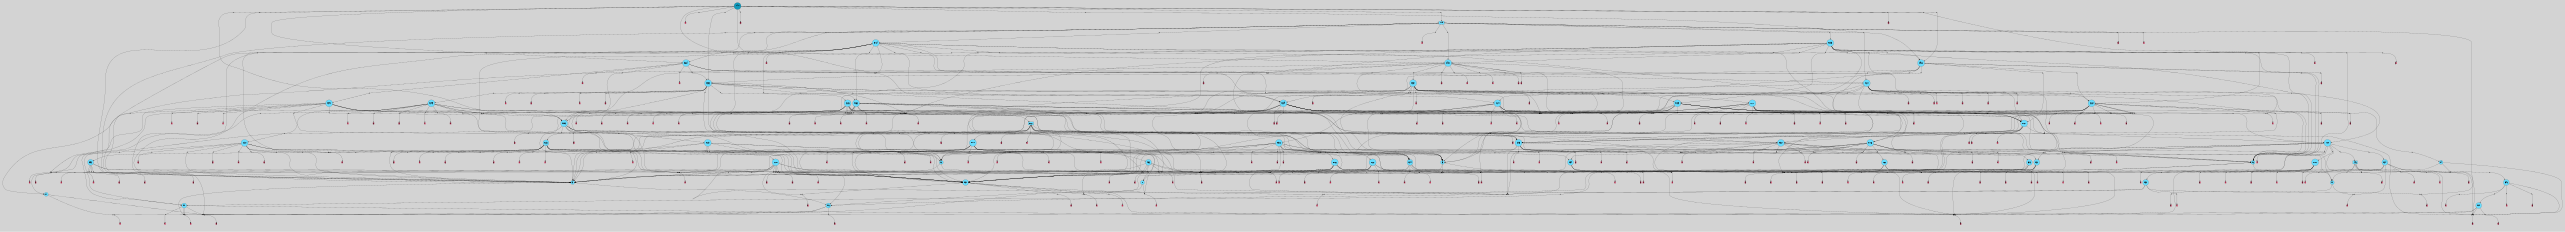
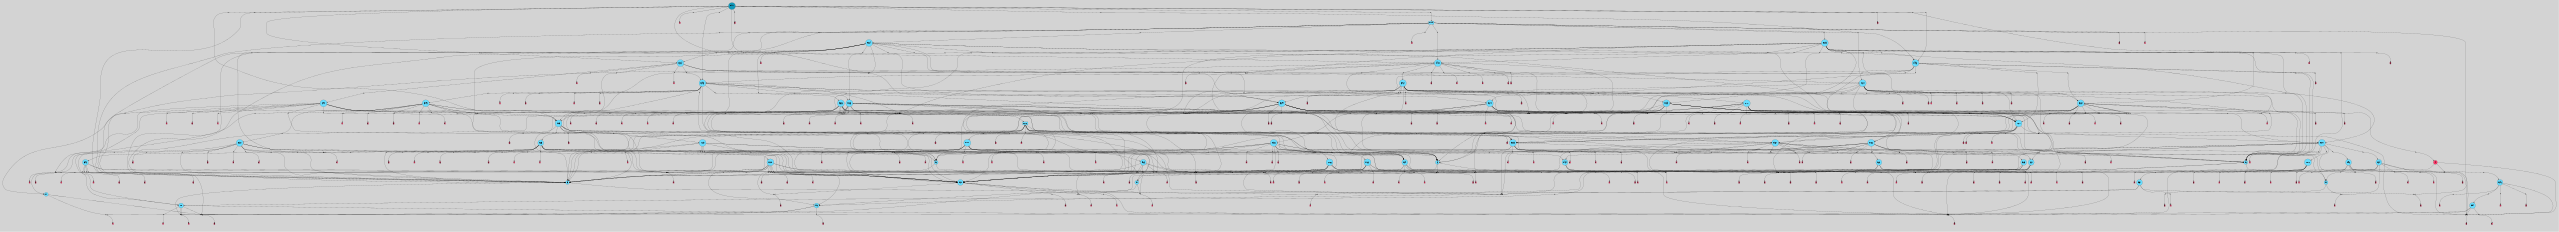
(2355, 162) -> (2349, 162)
(2441, 162) -> (2435, 162)
